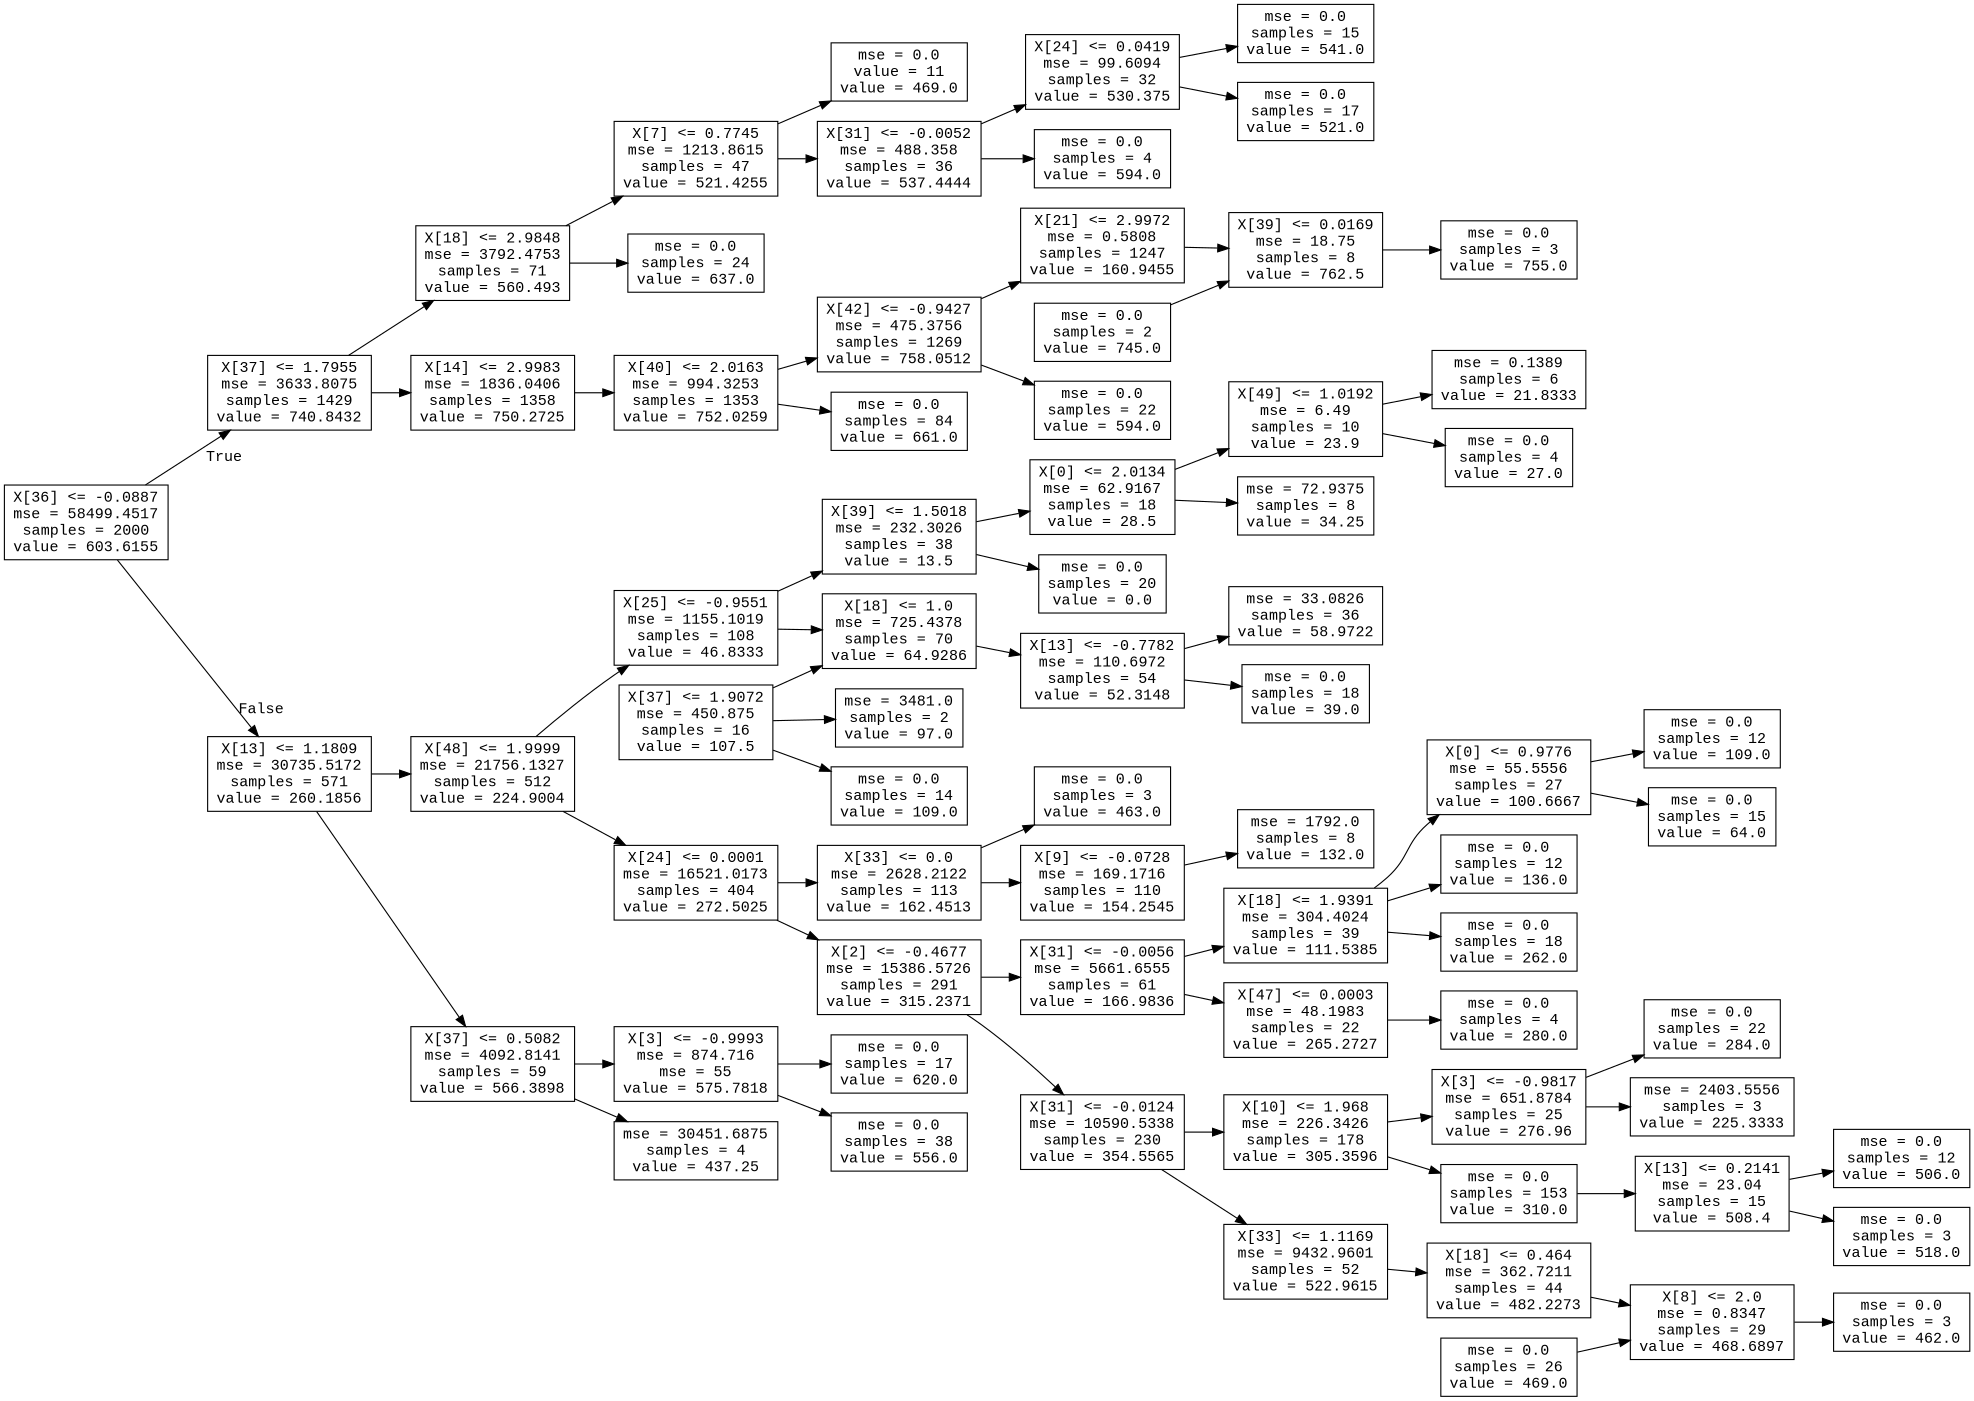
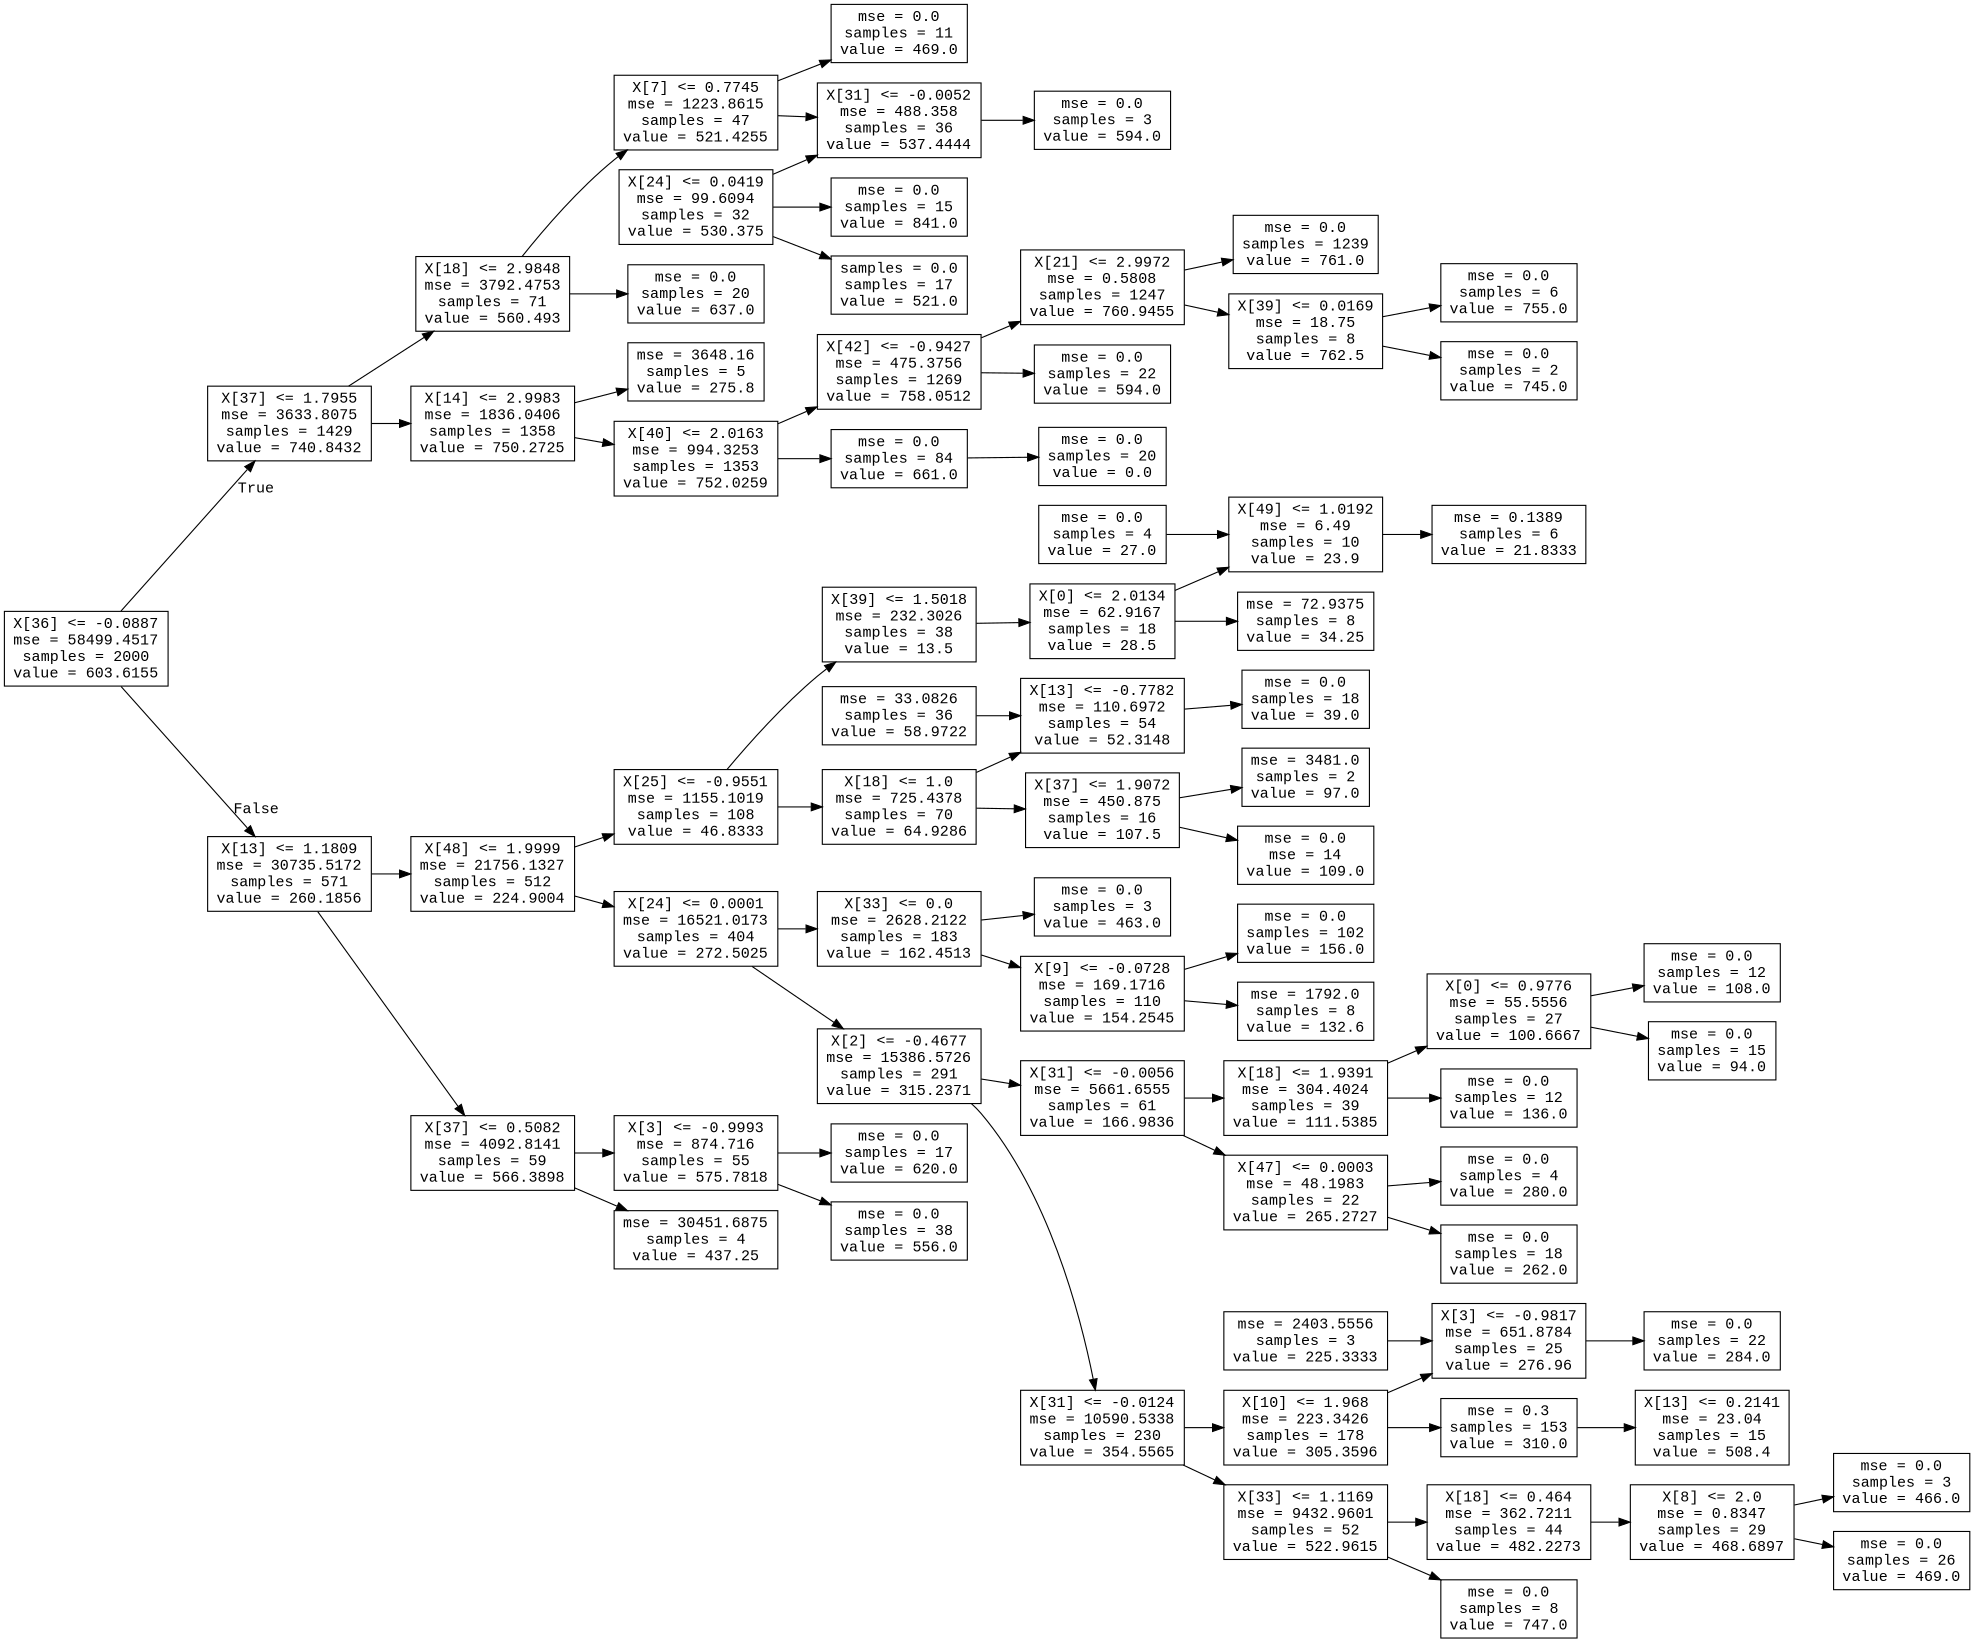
(1306, 34) -> (899, 207)
(899, 72) -> (899, 34)
(1306, 112) -> (899, 285)
(998, 116) -> (790, 167)
(696, 159) -> (696, 113)
(1102, 159) -> (1102, 120)
none -> (1306, 244)
(1102, 246) -> (1102, 287)
(1509, 250) -> (1509, 293)
(696, 263) -> (696, 294)
(1195, 295) -> (1406, 351)
none -> (696, 372)
(1409, 439) -> (1192, 534)
(1002, 561) -> (997, 458)
(1201, 644) -> (993, 716)
(792, 679) -> (995, 808)
(1712, 739) -> (1712, 973)
(899, 796) -> (1306, 855)
(1712, 817) -> (1712, 1051)
(1306, 839) -> (1306, 1011)
(899, 883) -> (899, 929)
none -> (1306, 933)
(1408, 934) -> (1409, 1224)
(696, 1064) -> (696, 1153)
(1603, 1107) -> (1404, 1341)
(1306, 1132) -> (1306, 1428)
(1902, 1158) -> none
(1509, 1194) -> (1509, 1428)
(1902, 1236) -> none
(1902, 1322) -> (1902, 1483)
(1598, 1347) -> (1808, 1542)
none -> (1509, 1609)
